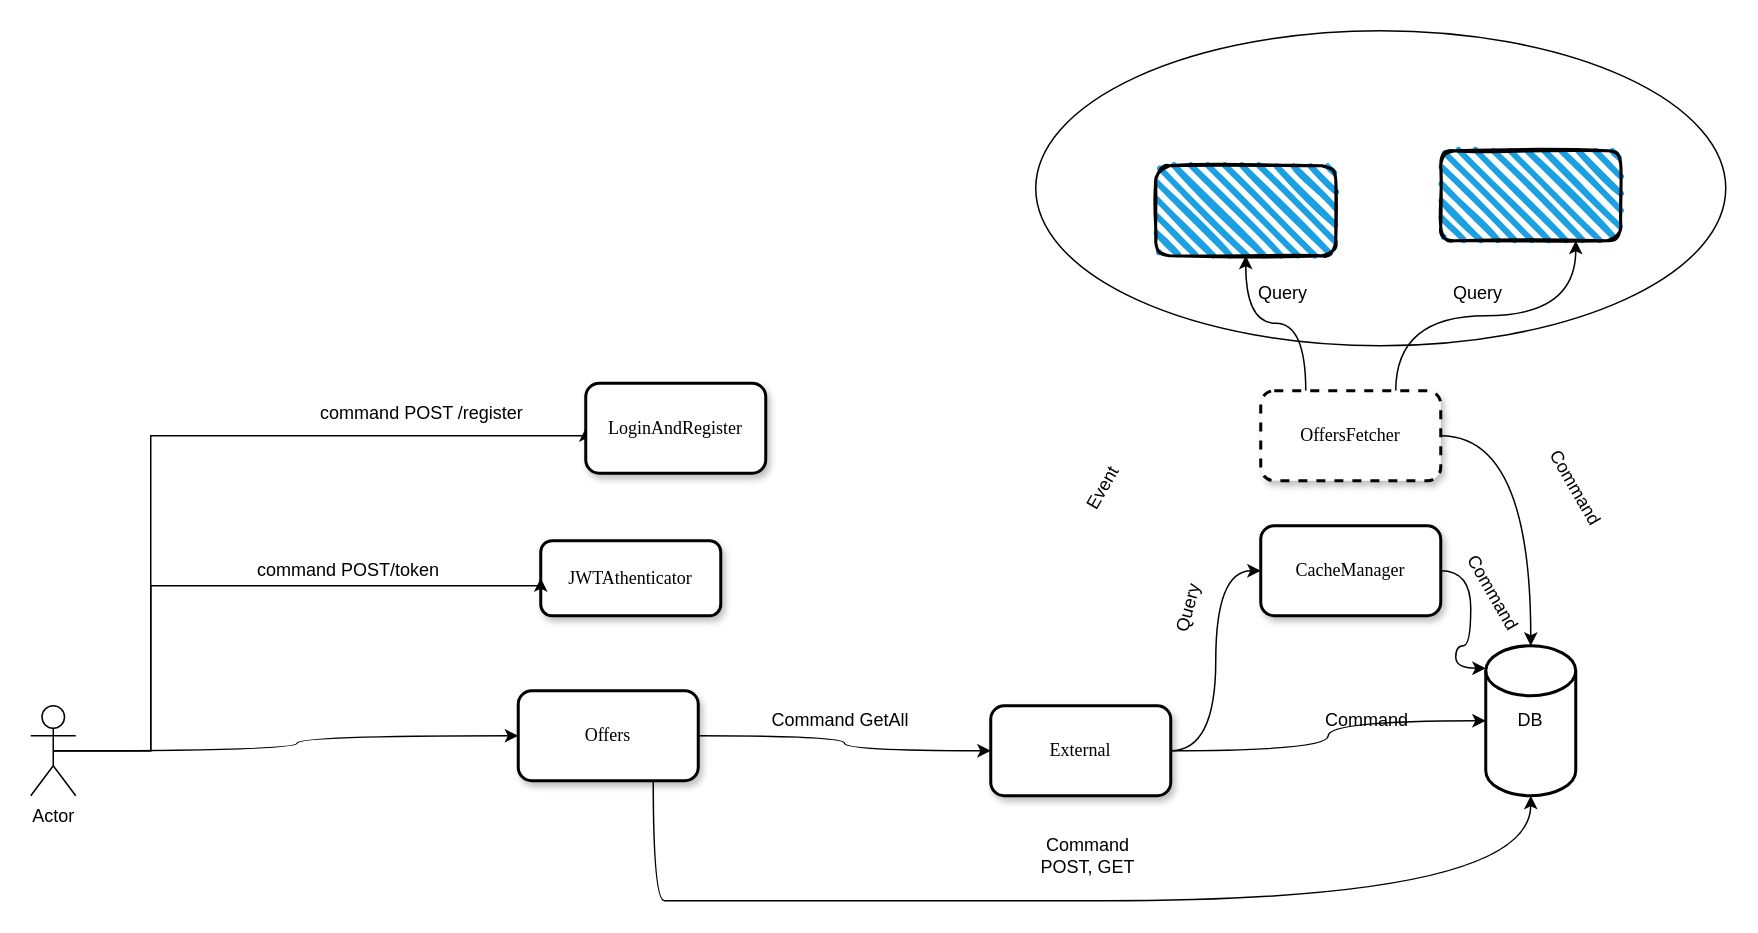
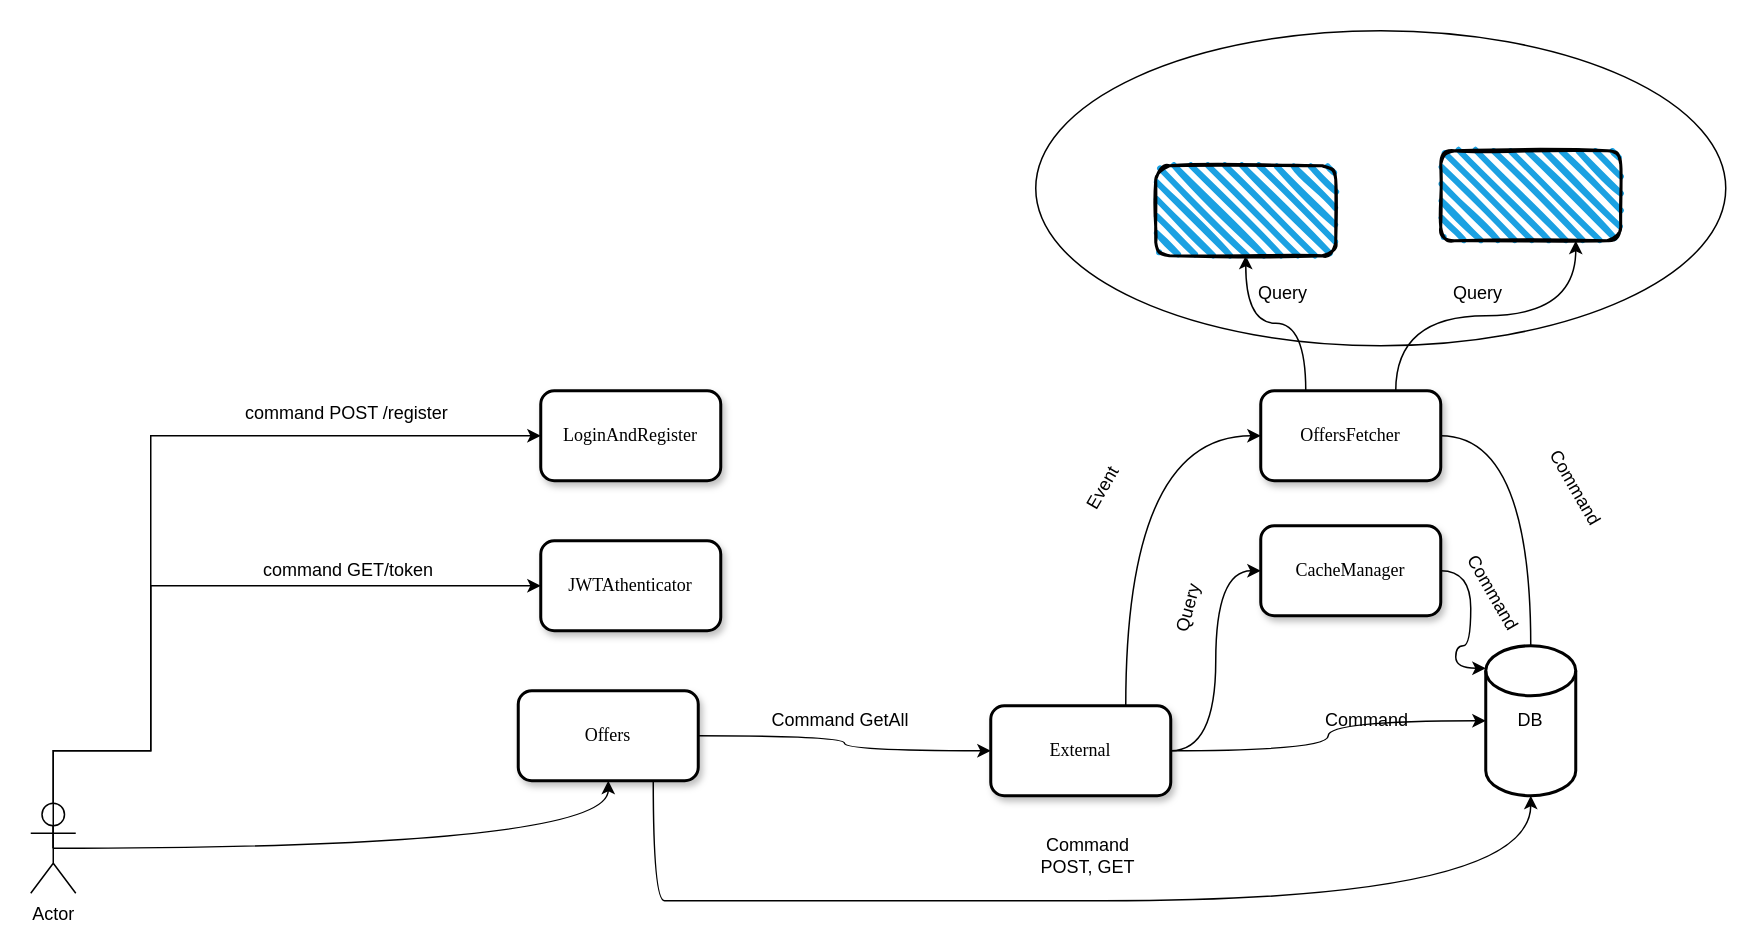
(422, 413) -> (347, 413)
(676, 428) -> (631, 436)
(1351, 436) -> (1351, 436)
none -> (1143, 544)
(349, 571) -> (349, 571)
(631, 578) -> (631, 586)
(1531, 634) -> (1531, 638)
(53, 751) -> (53, 848)
